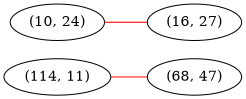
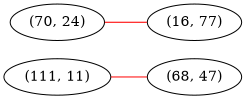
(57, 22) -> (57, 22)
(194, 22) -> (194, 22)
(57, 77) -> (57, 77)
